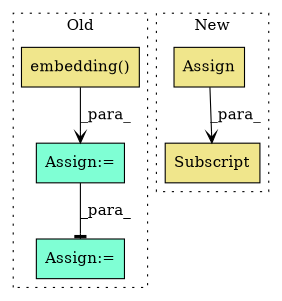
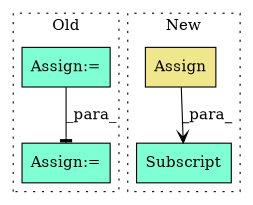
(80, 67) -> none
(213, 163) -> (184, 163)
